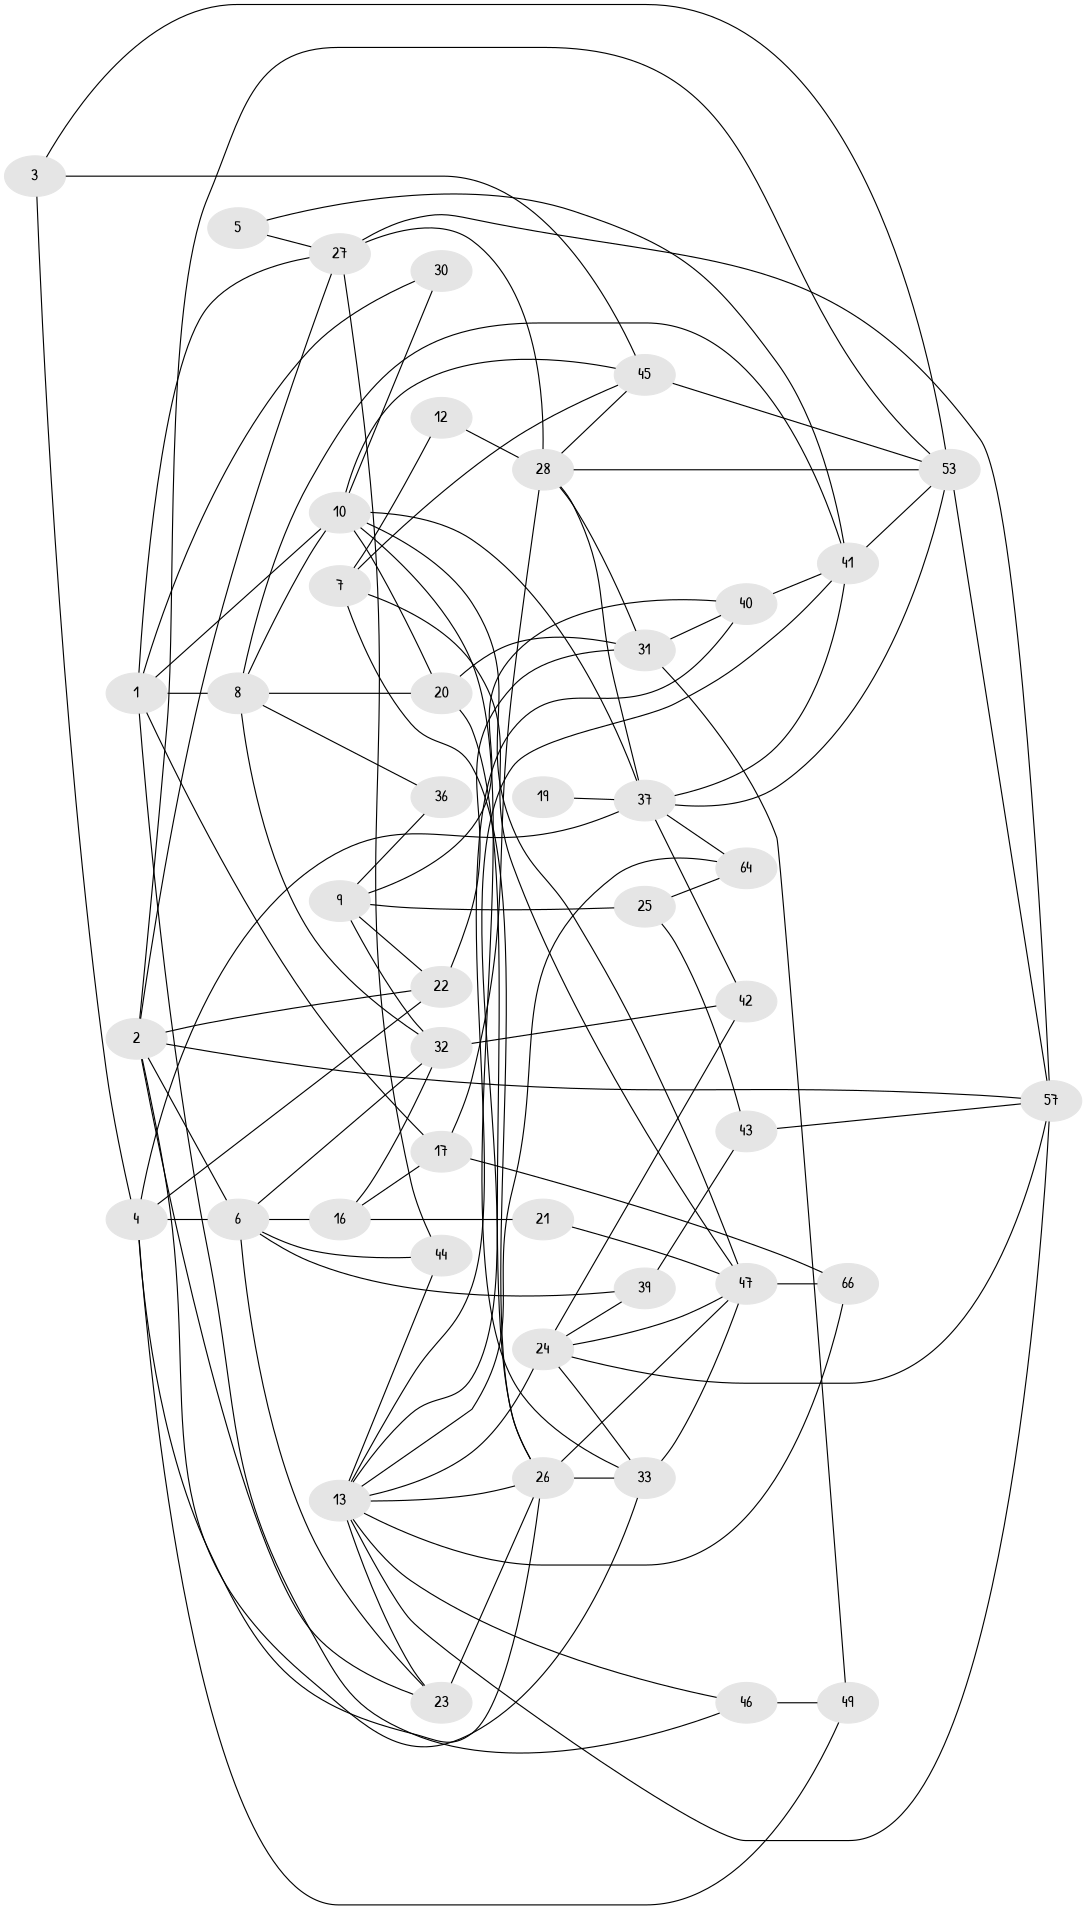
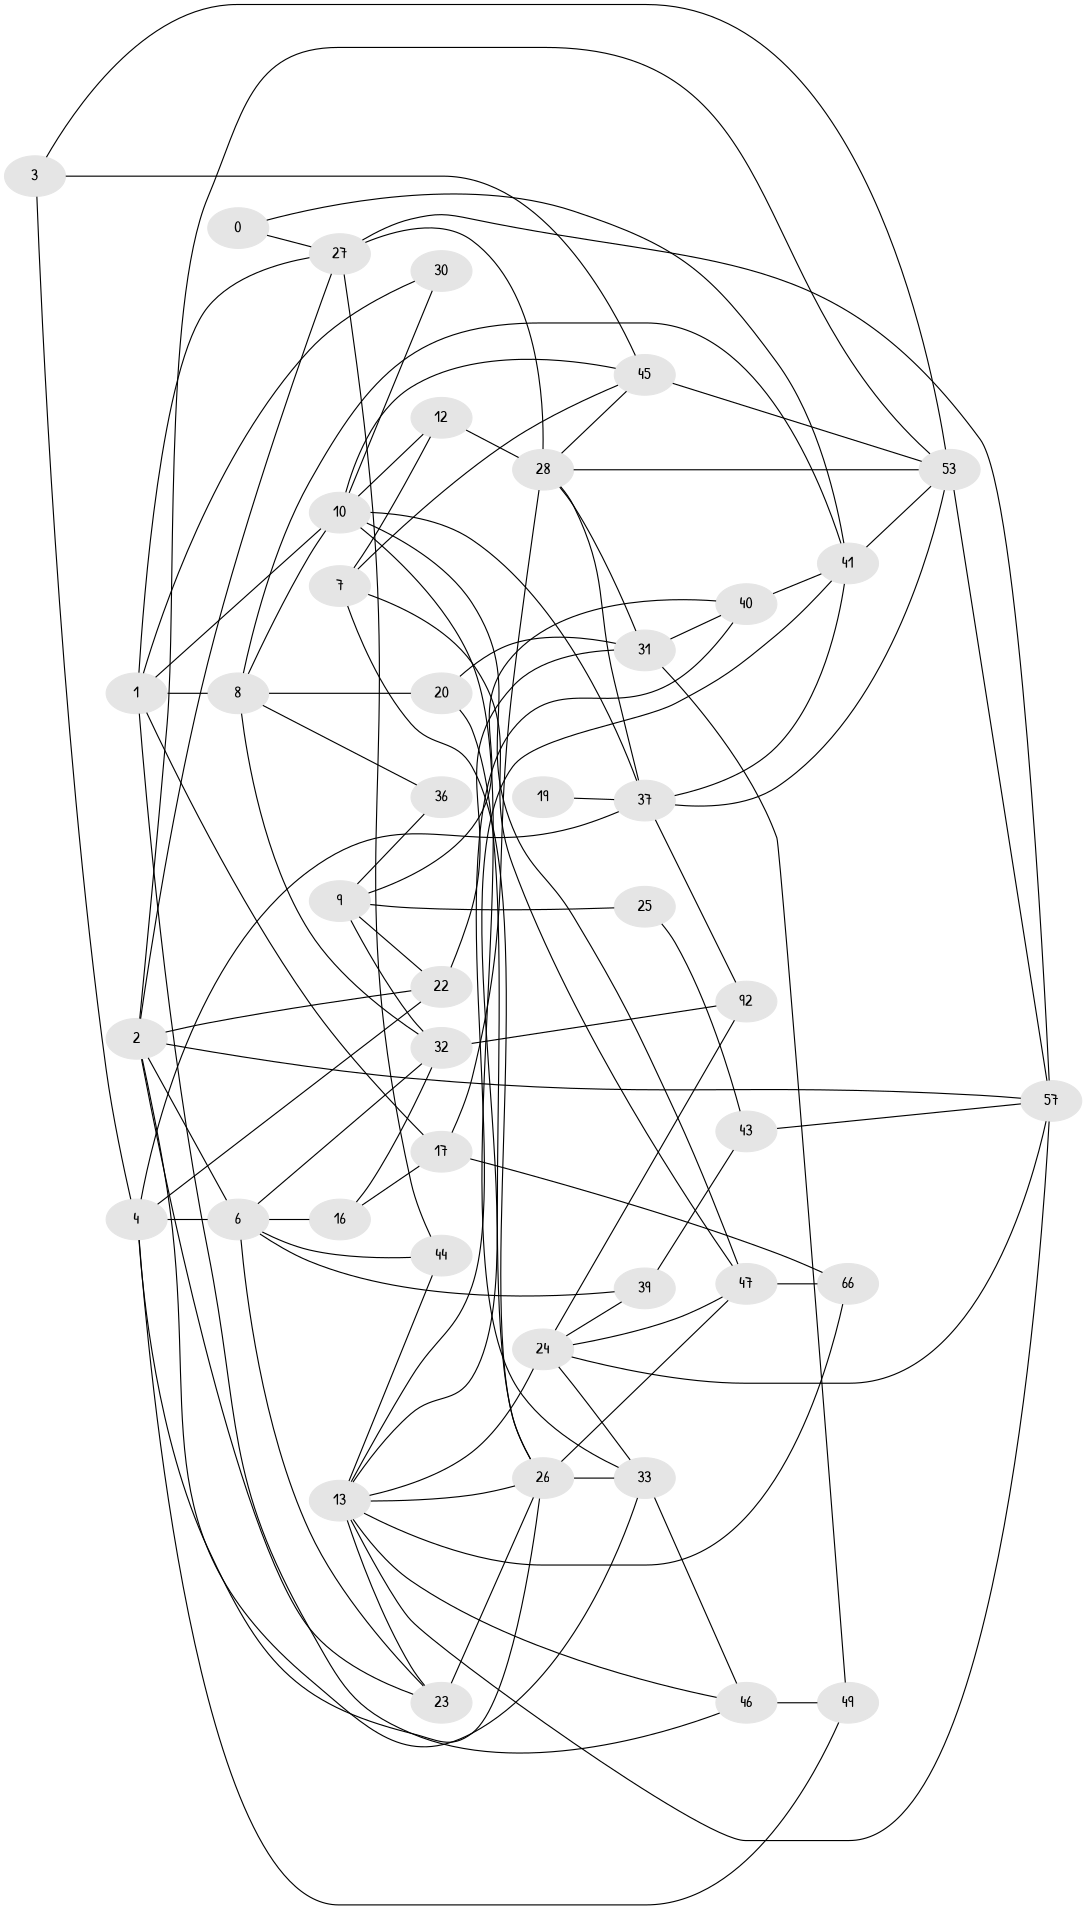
(238, 228) -> (238, 228)
(394, 597) -> (391, 465)
(746, 868) -> none
(746, 1002) -> (746, 1002)
(543, 1220) -> none
(703, 1389) -> (696, 1591)
